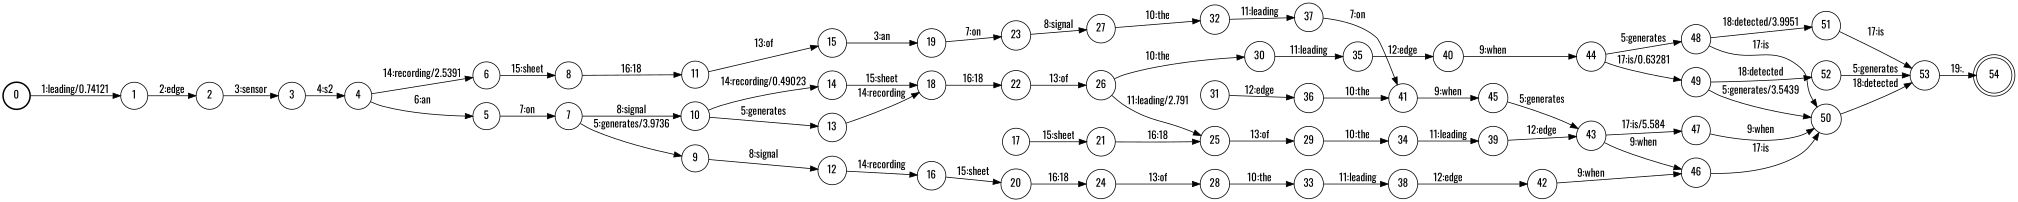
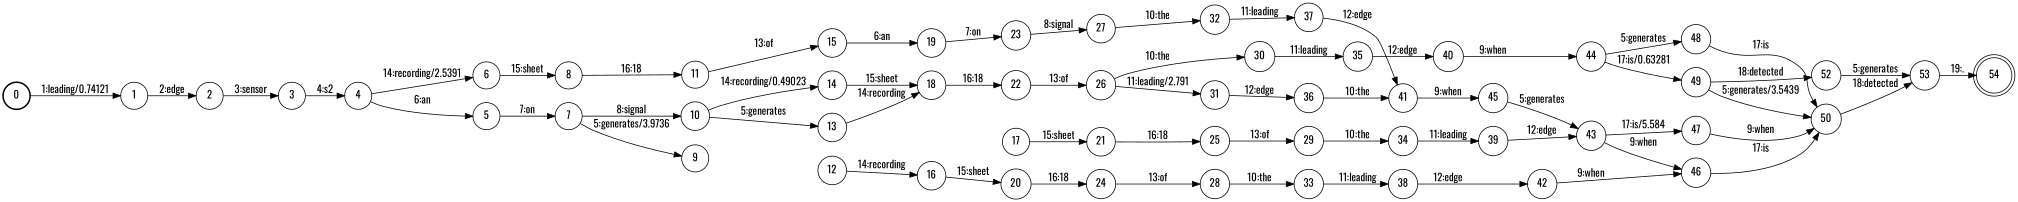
(1358, 15) -> (1358, 15)
(1826, 26) -> none
(882, 37) -> (882, 37)
(1151, 118) -> (1154, 90)
(760, 164) -> none
